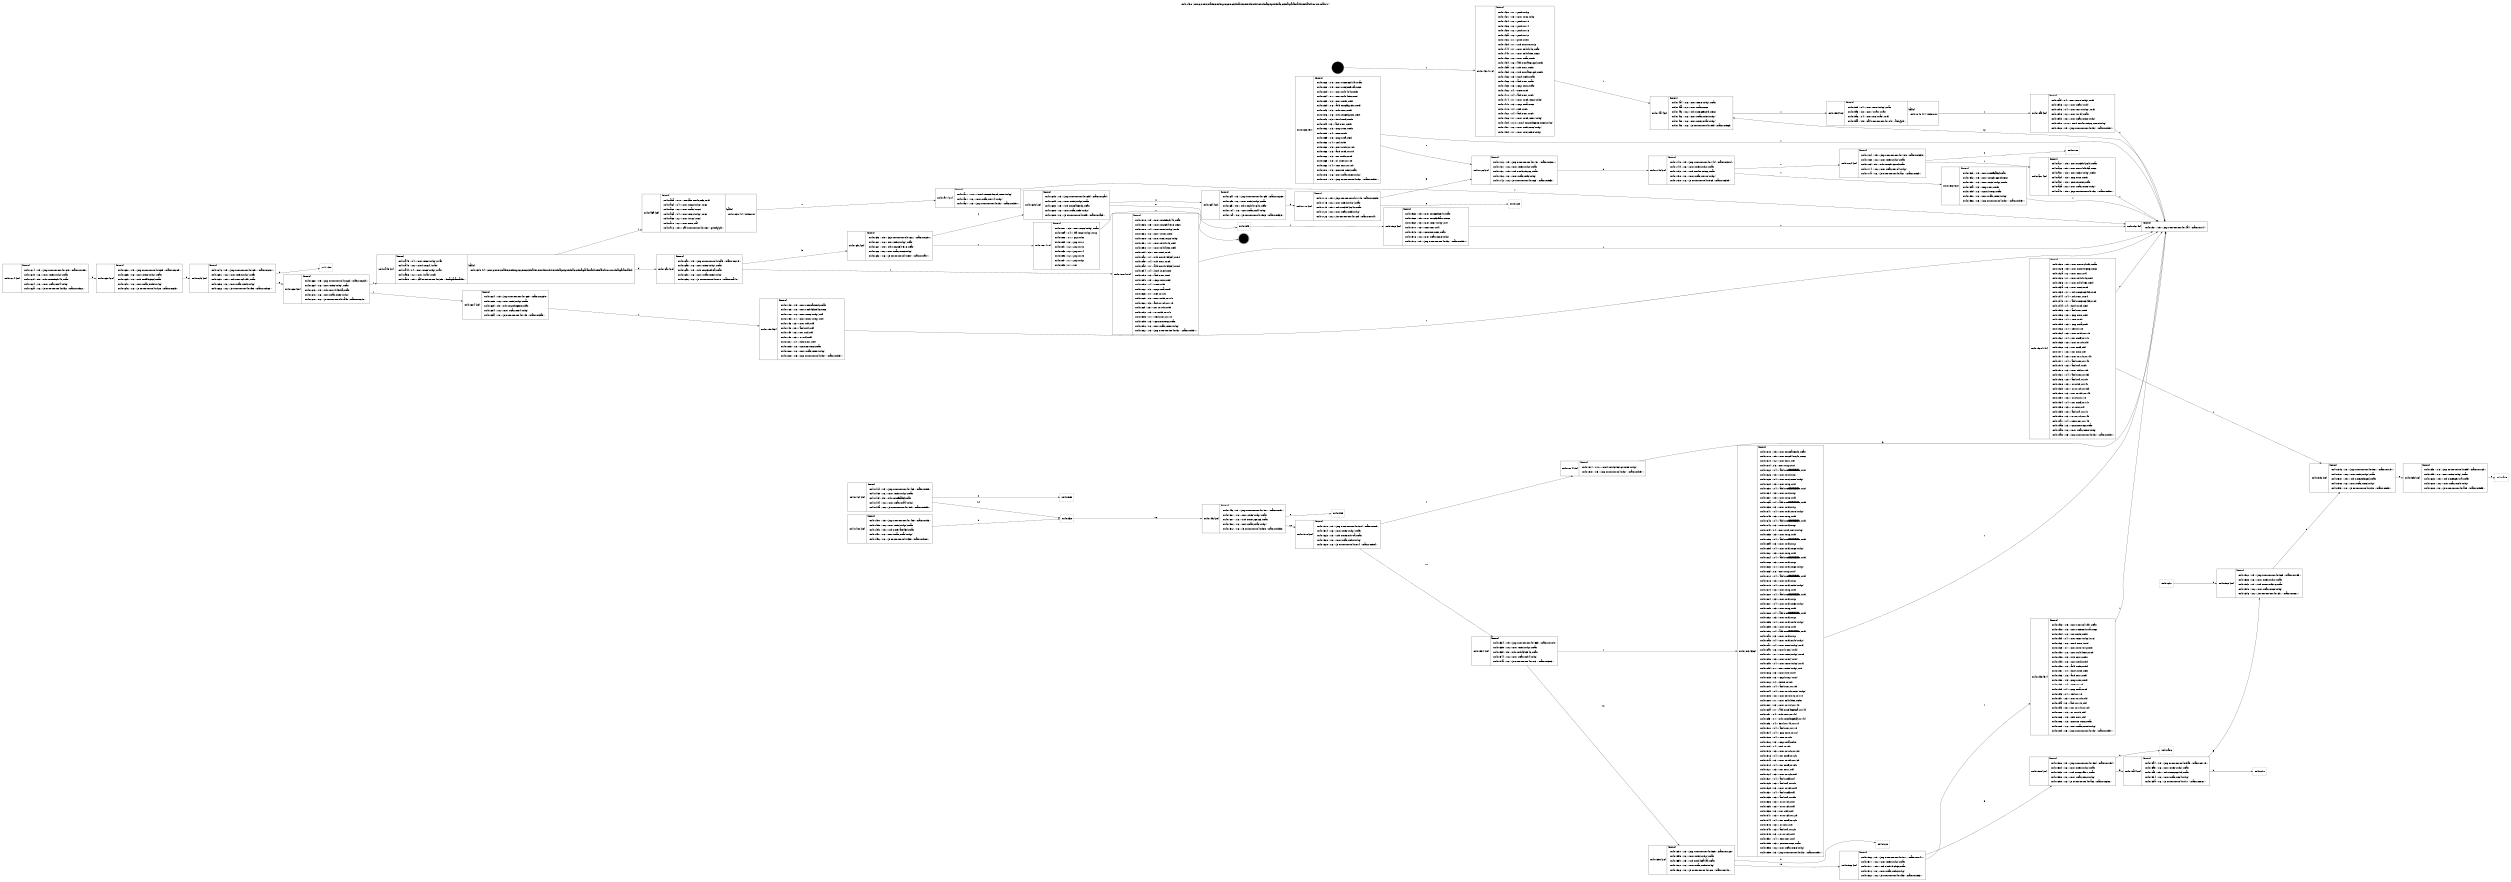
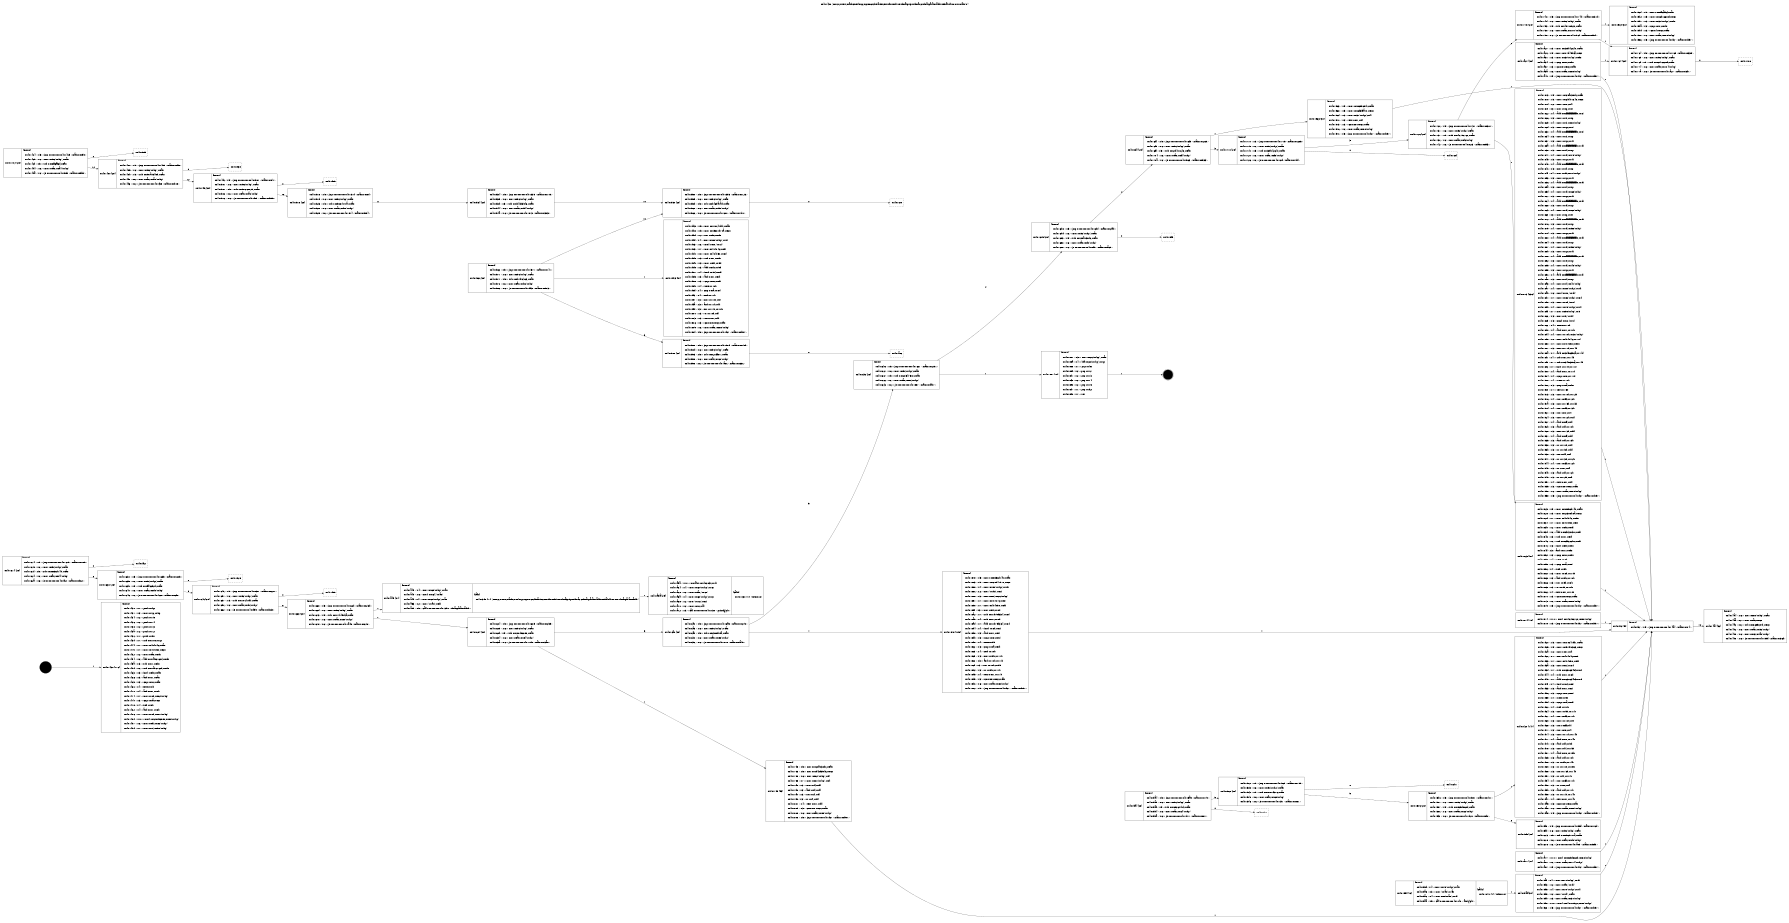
(1601, 92) -> none
(1779, 113) -> none
(1425, 156) -> (1513, 318)
(1977, 163) -> (1604, 61)
(2093, 201) -> none
(845, 205) -> none
(1316, 226) -> (1258, 127)
(645, 269) -> (608, 632)
(2218, 416) -> (1504, 792)
(2140, 428) -> none
(1883, 442) -> (1605, 622)
(2502, 478) -> none
(1476, 500) -> none
(995, 510) -> (92, 168)
(1137, 519) -> (188, 181)
none -> (141, 564)
none -> (235, 578)
(2194, 583) -> (1374, 787)
(1647, 651) -> none
(2119, 771) -> none
(1786, 867) -> (601, 237)
